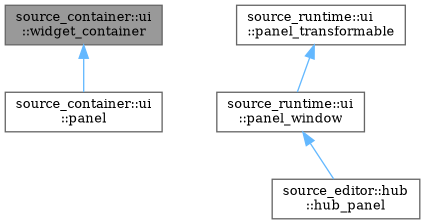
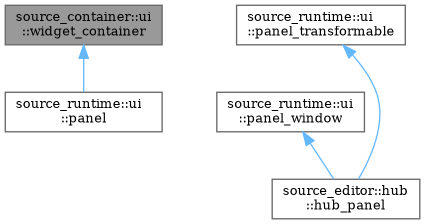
(303, 75) -> (380, 115)
(84, 112) -> (84, 112)
